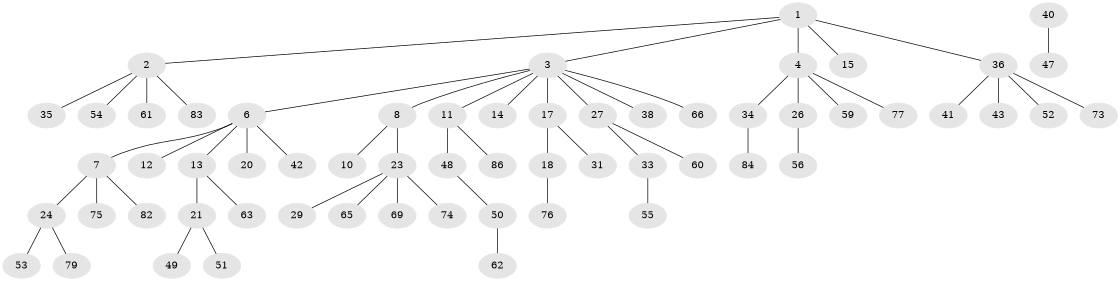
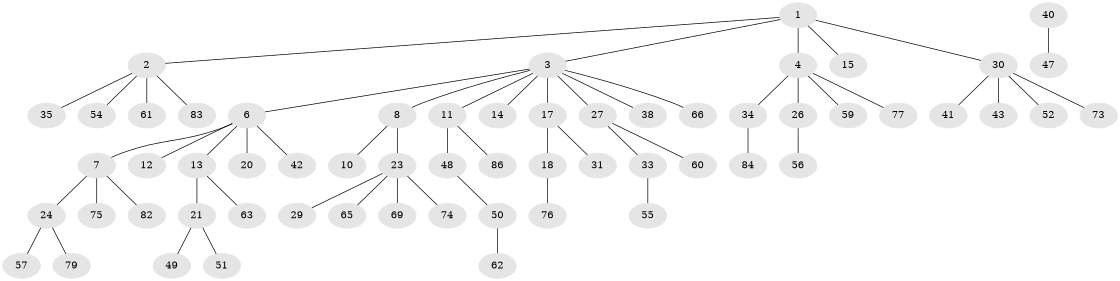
(999, 65) -> (999, 65)
(22, 266) -> (22, 266)
